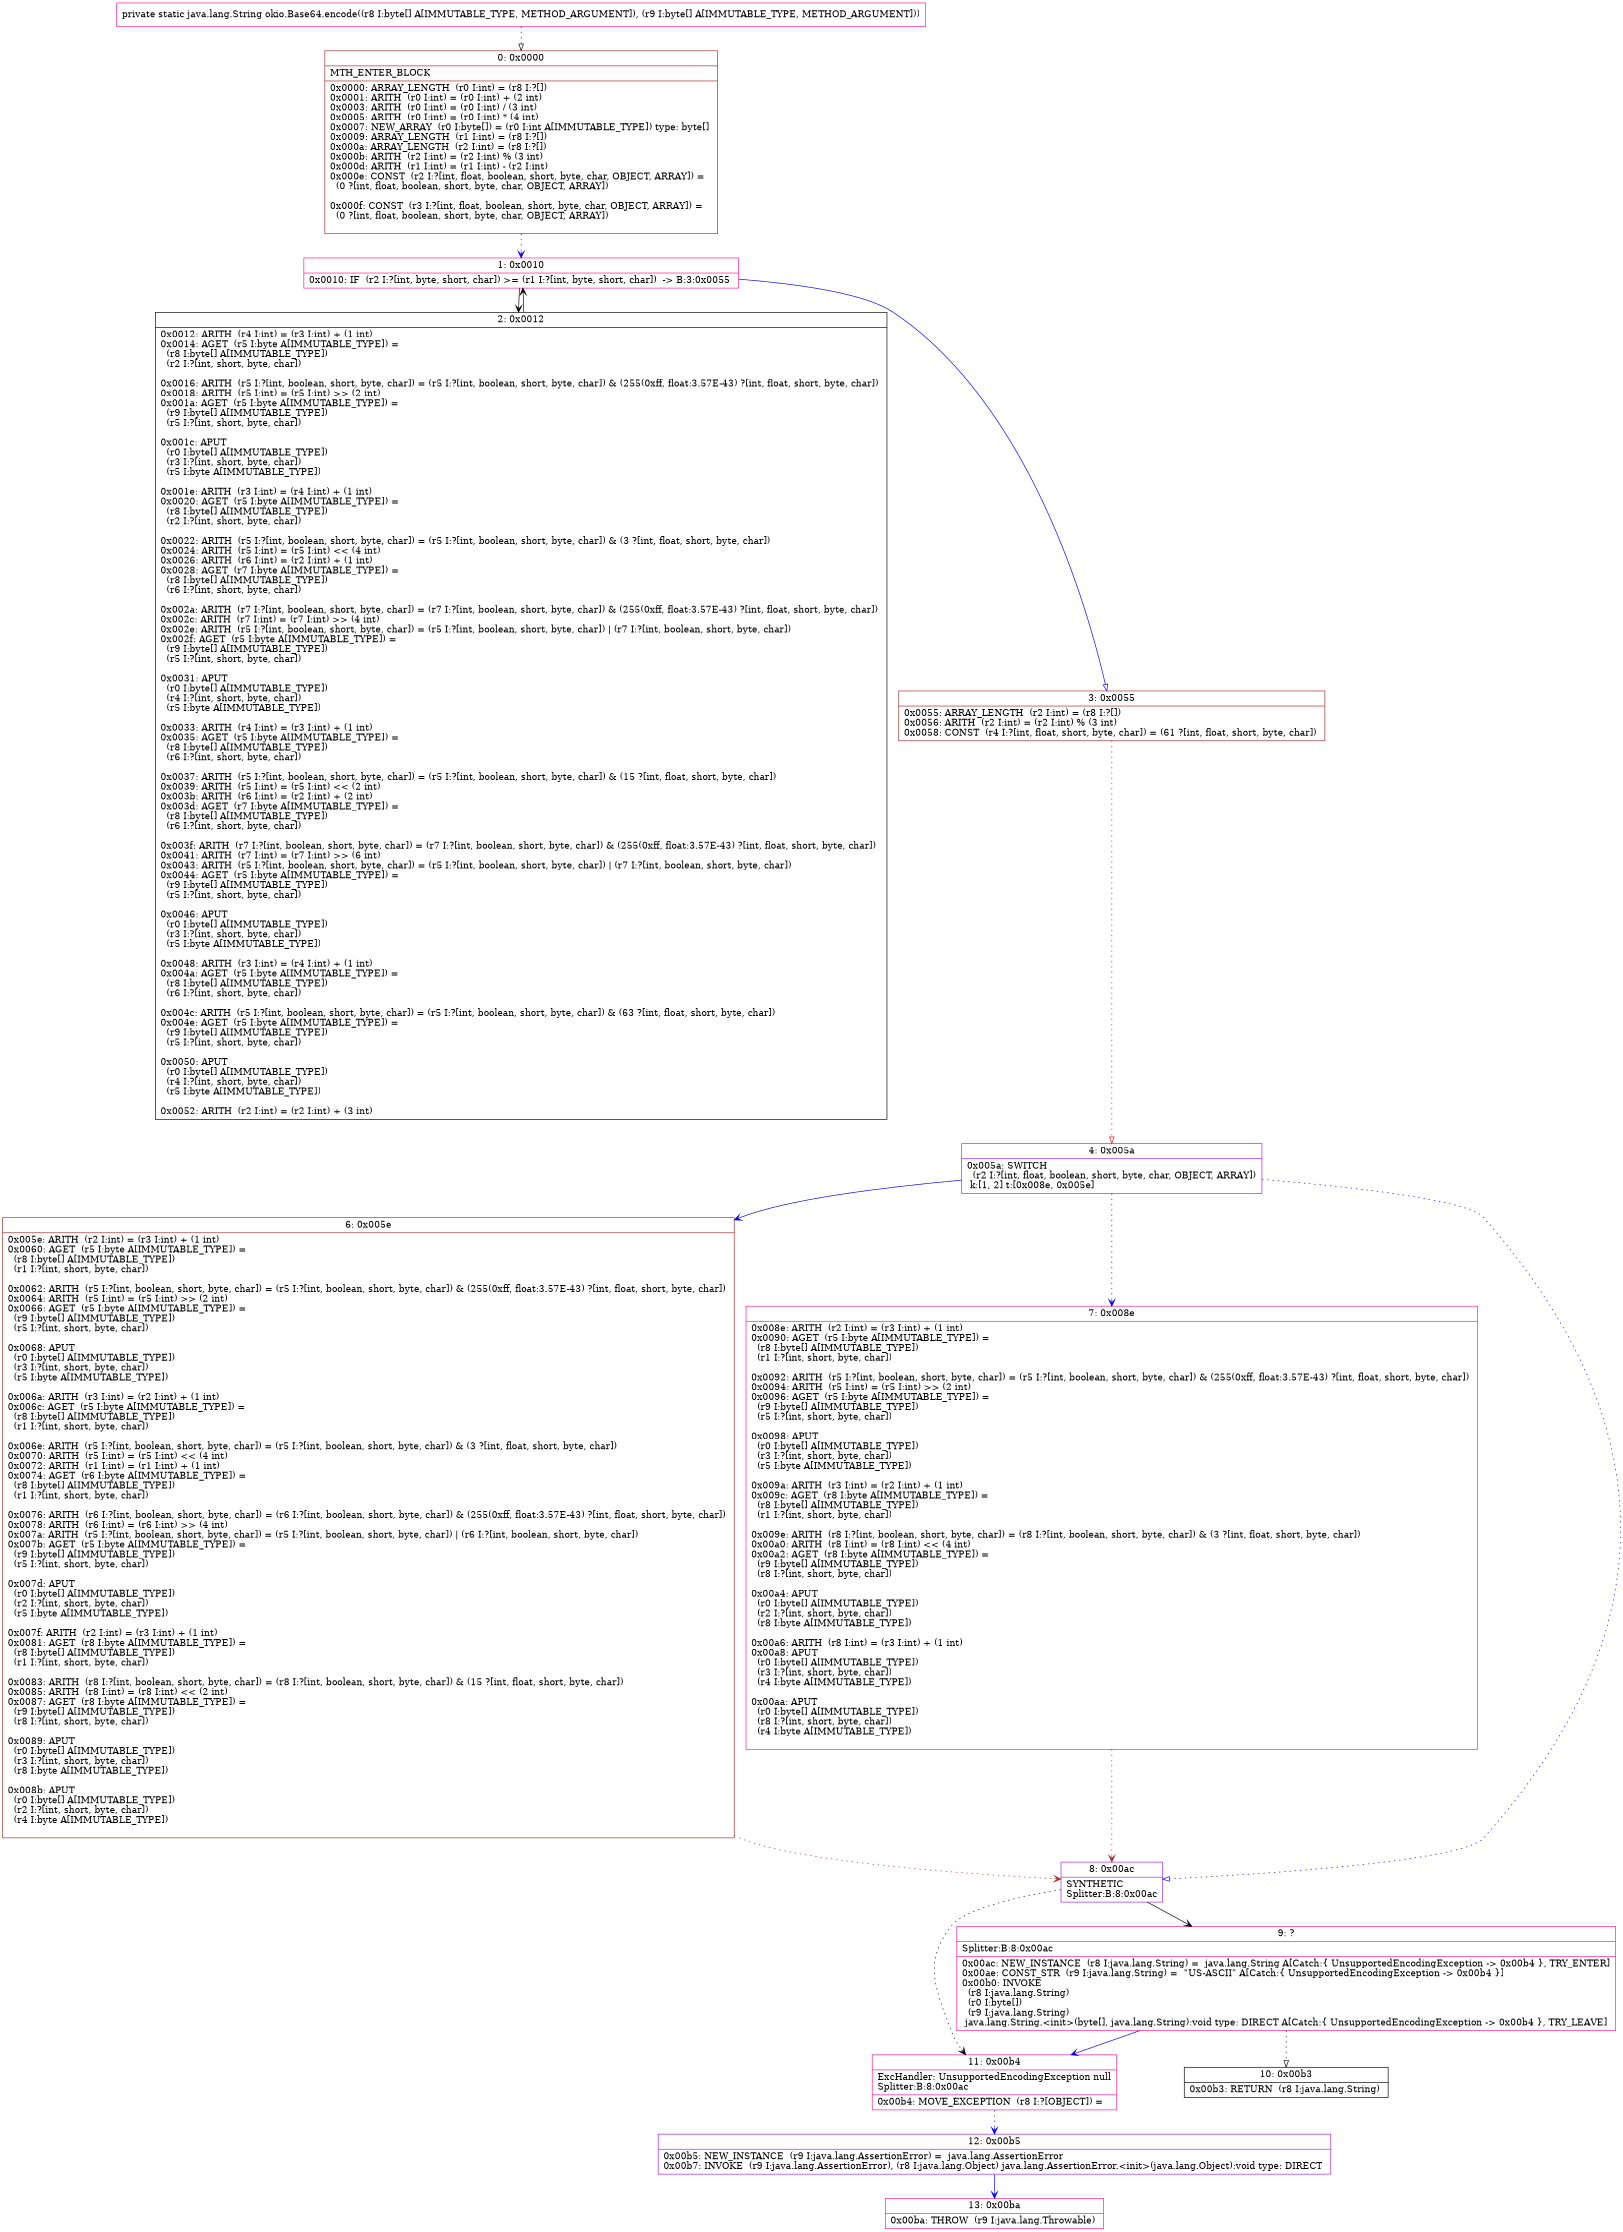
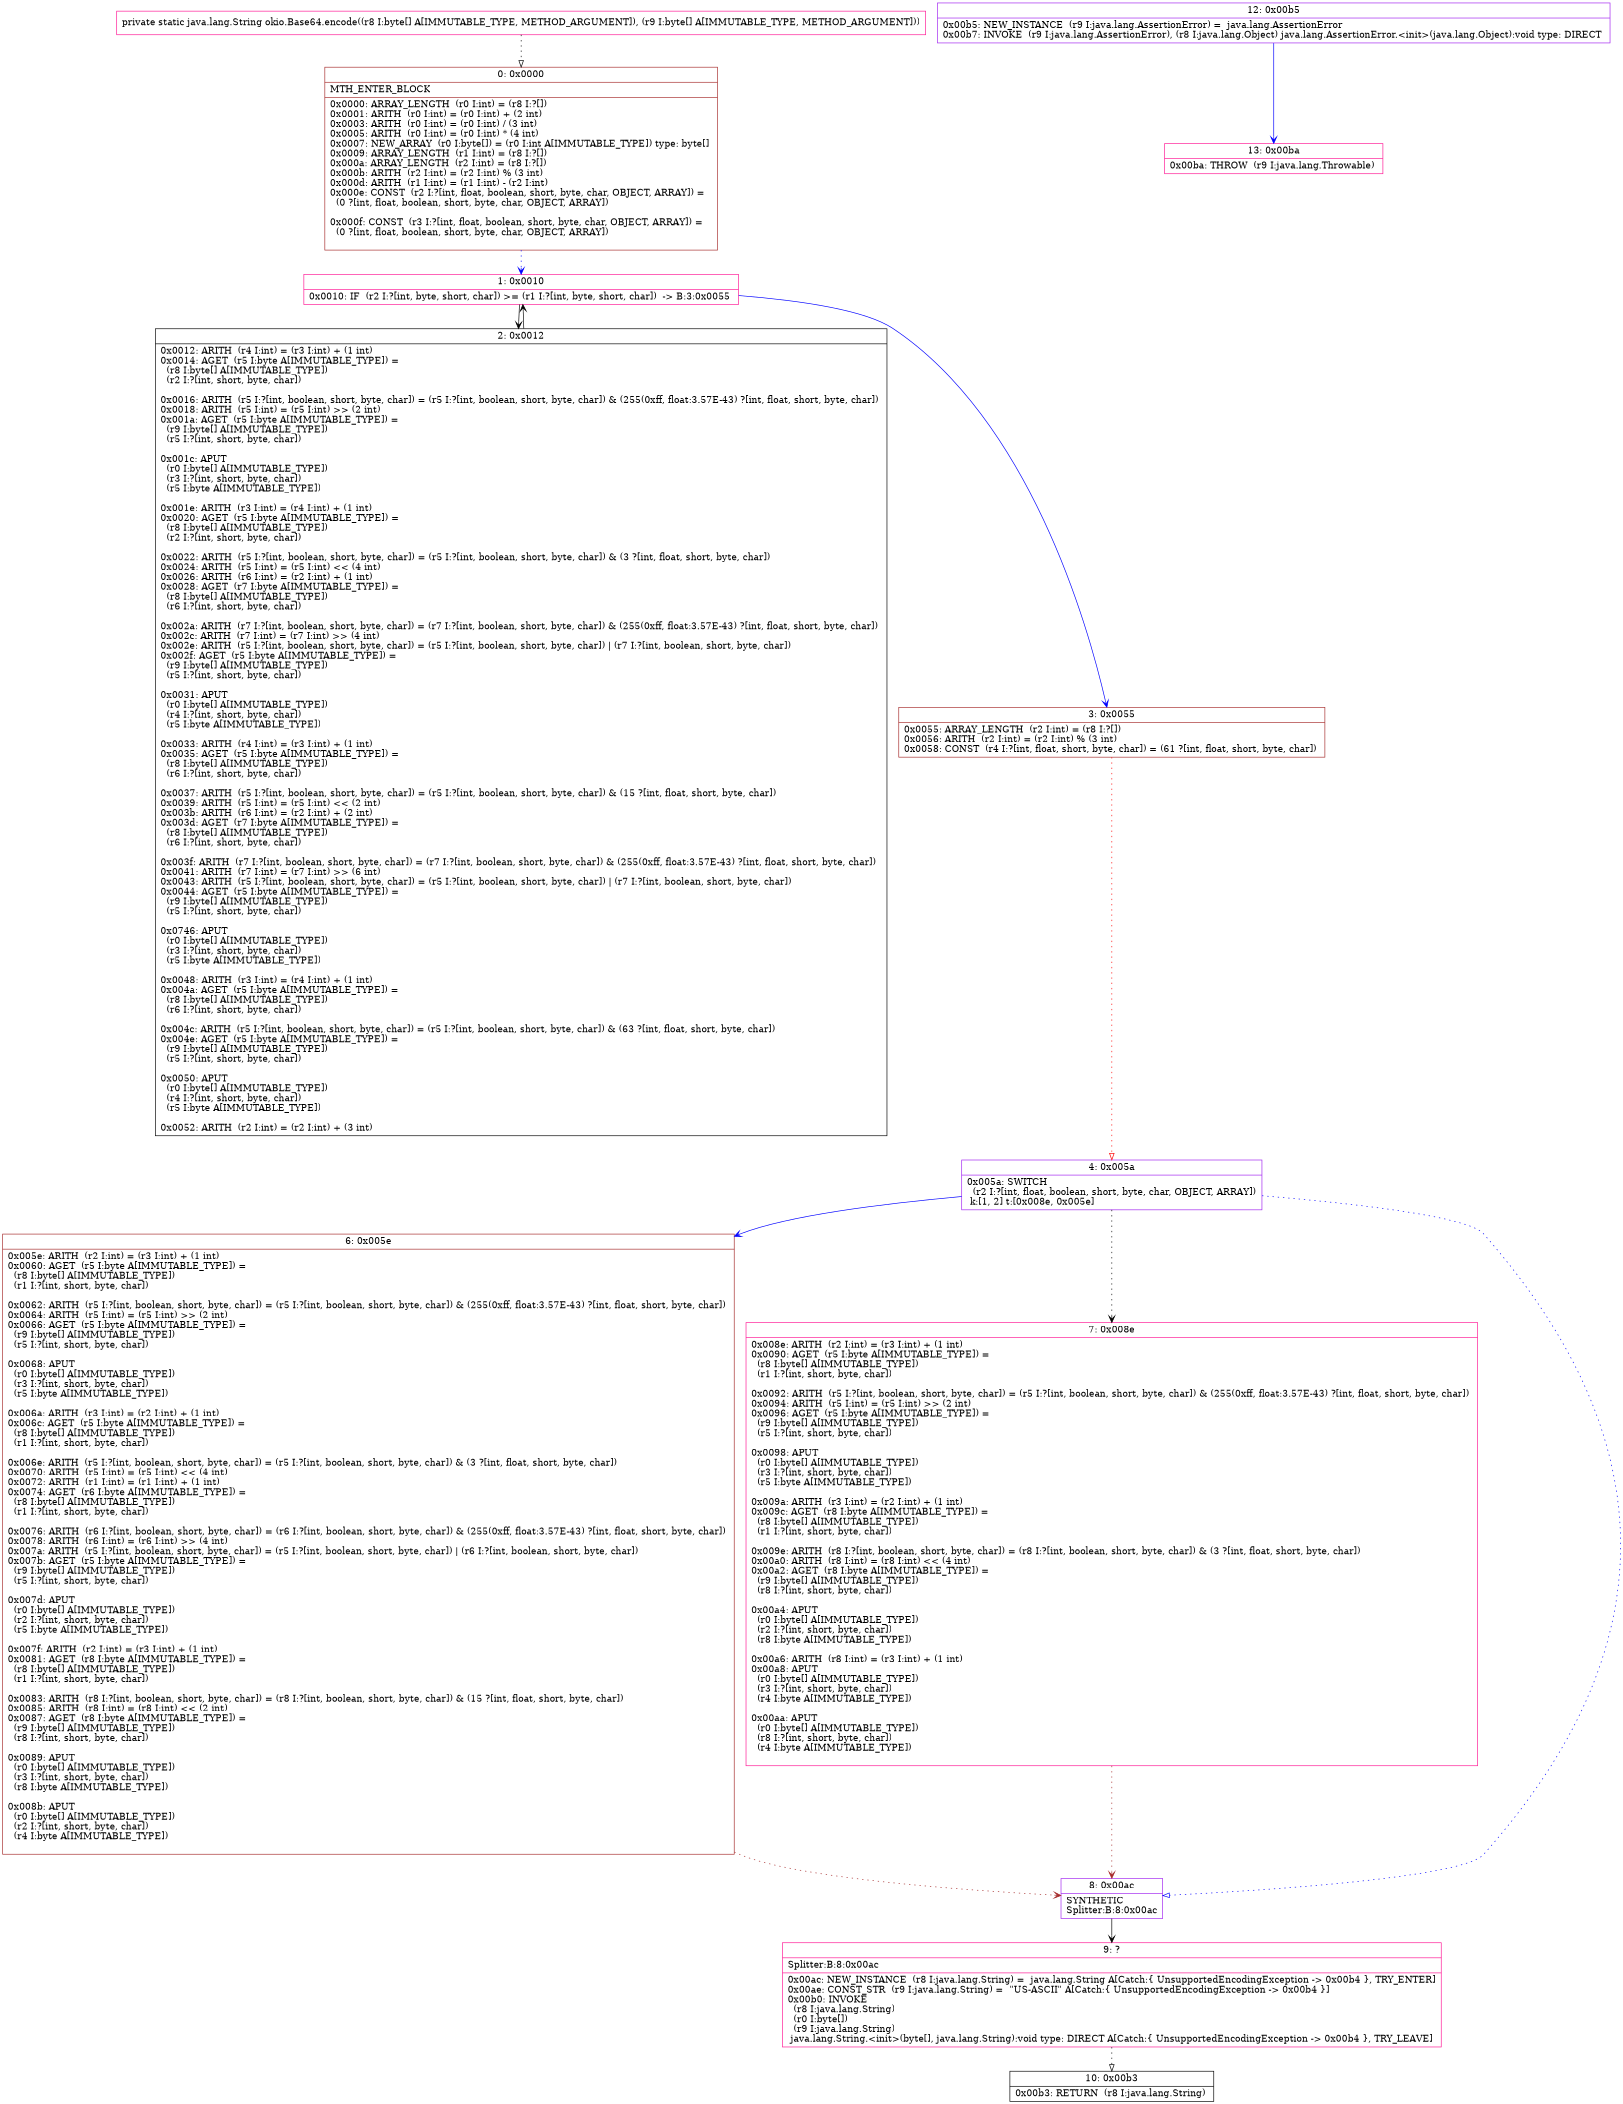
(990, 411) -> (990, 428)
(197, 915) -> (197, 931)
(1112, 1247) -> (1112, 1263)
(994, 2082) -> none
